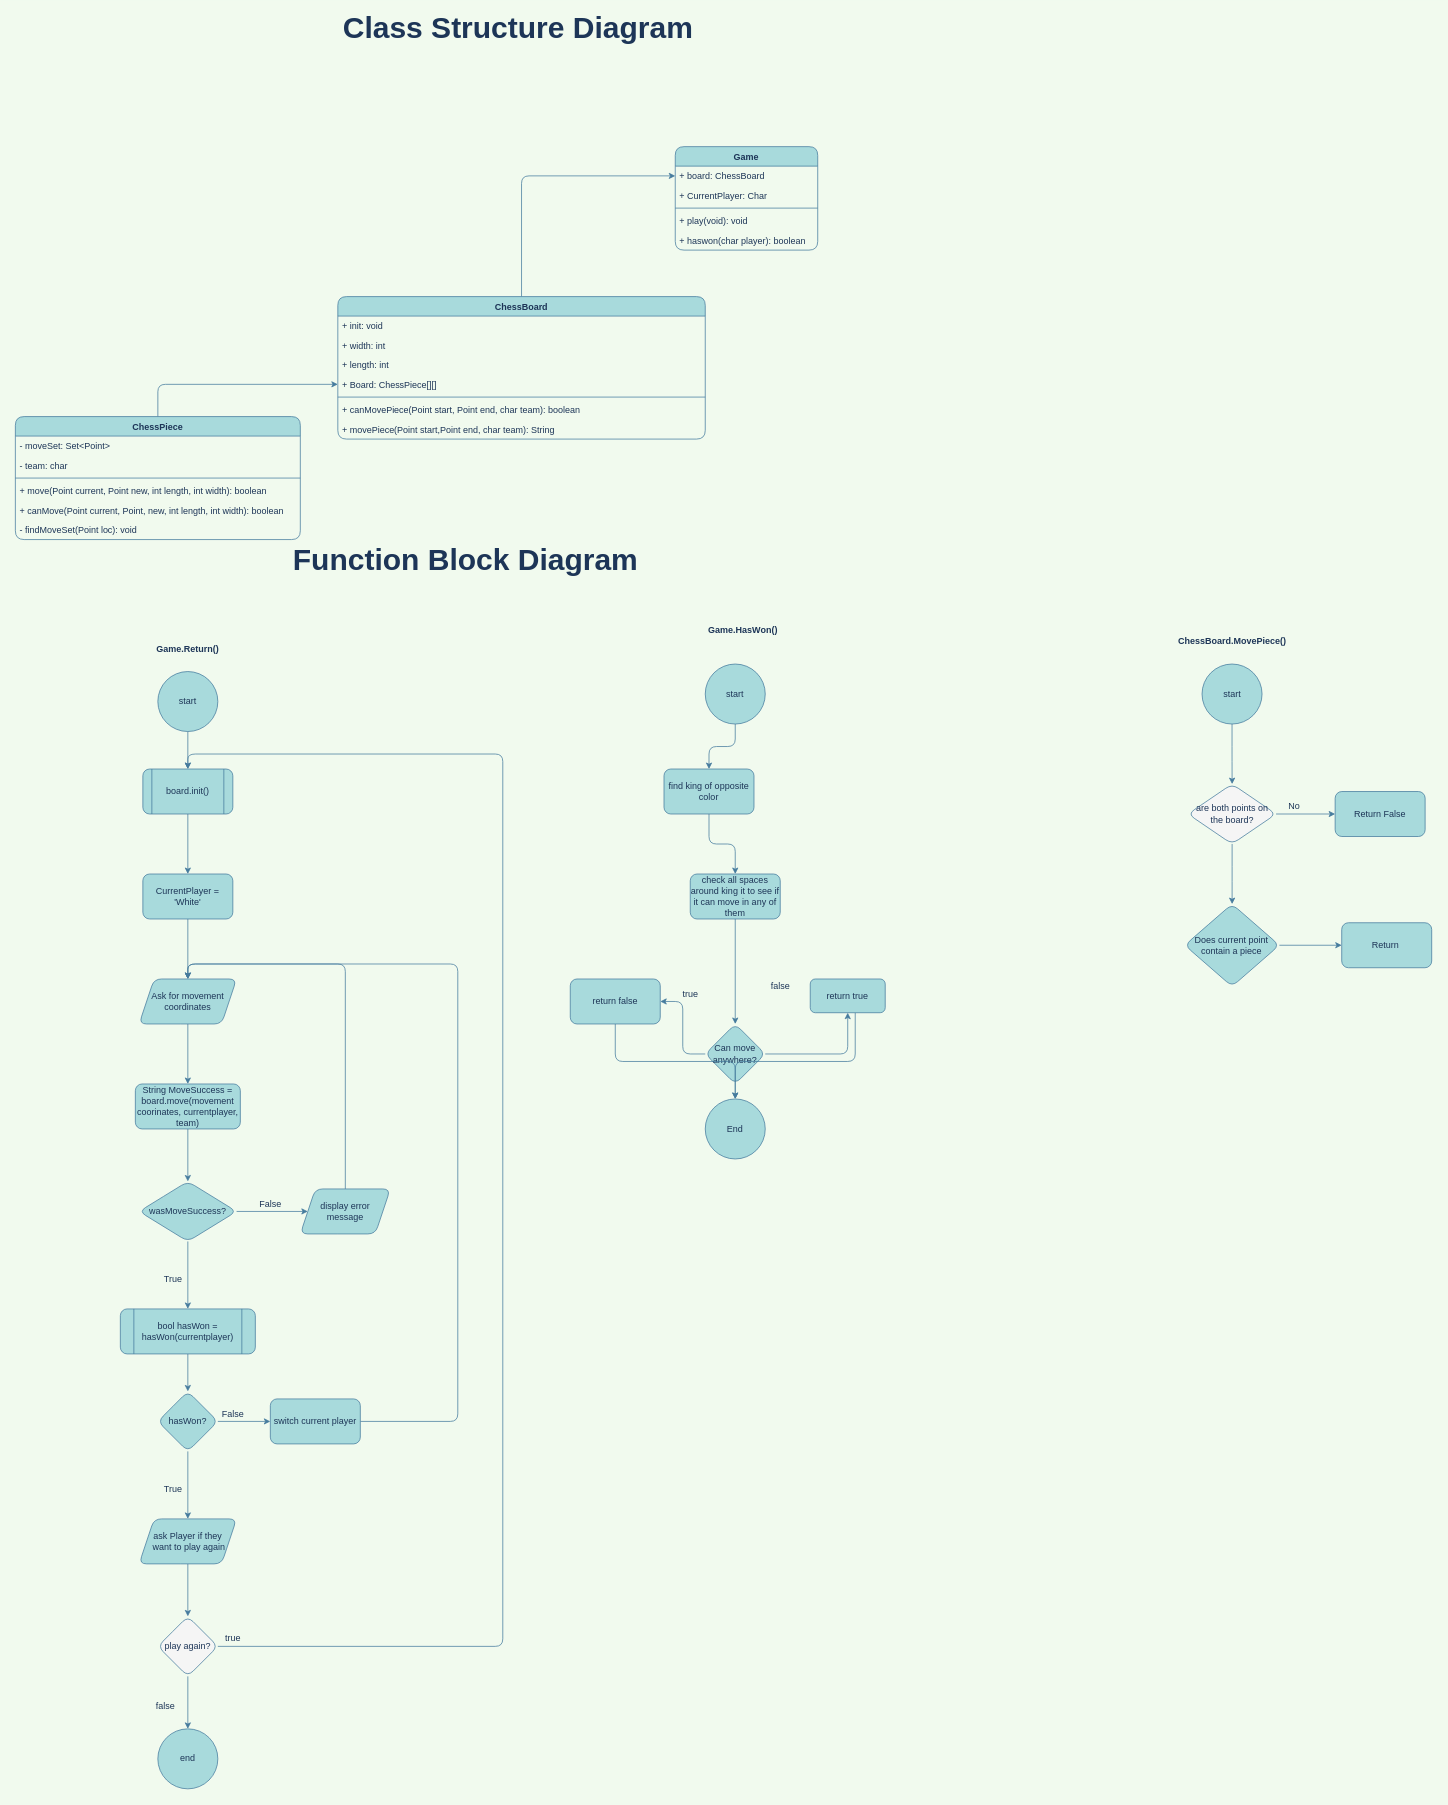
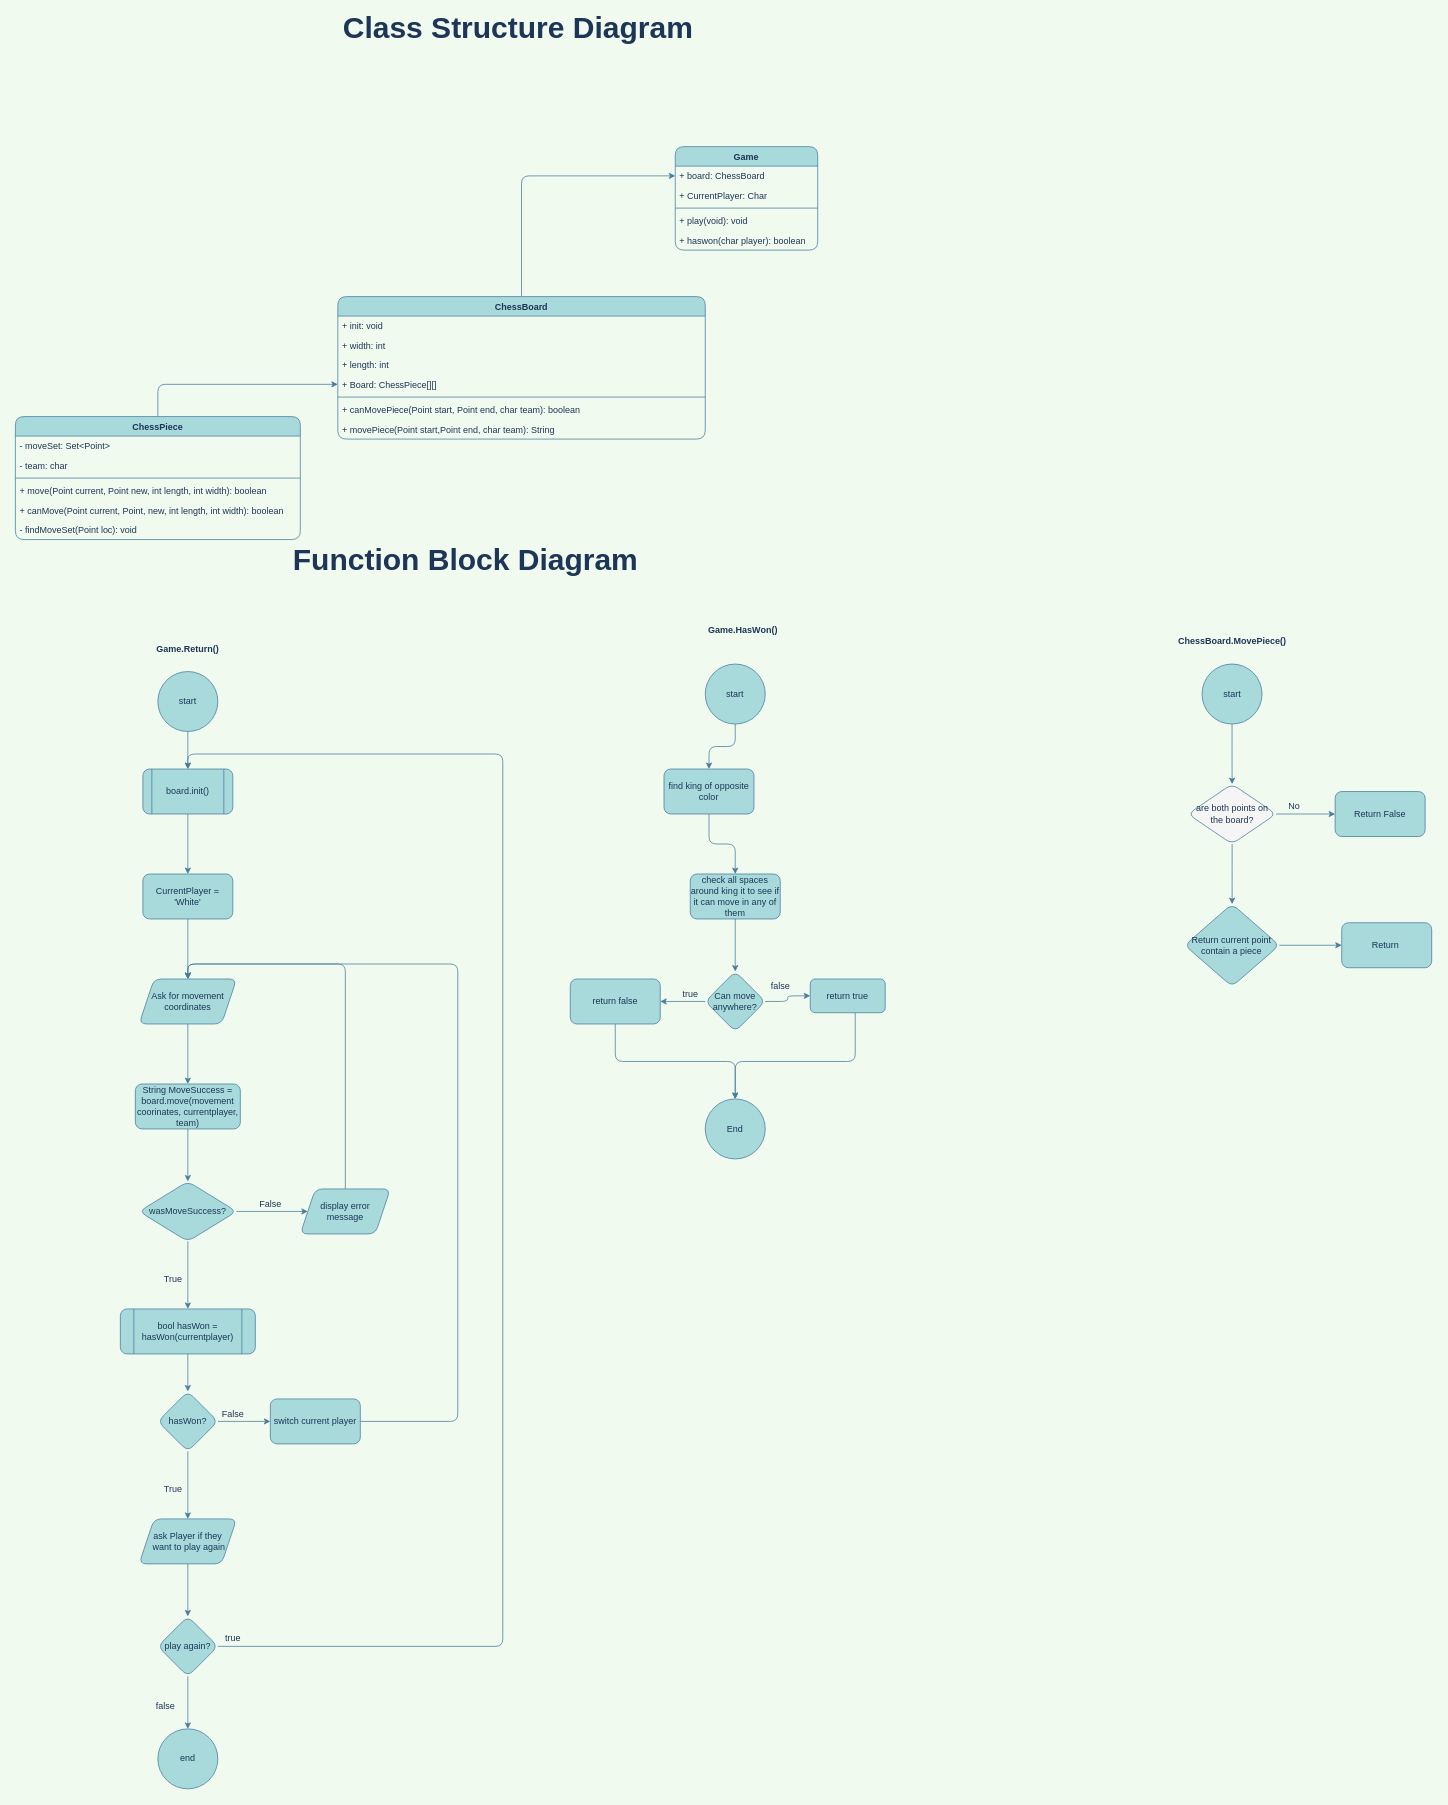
(1232, 945) -> (1232, 945)
(735, 1054) -> (735, 1002)
(188, 1647) -> (188, 1647)
